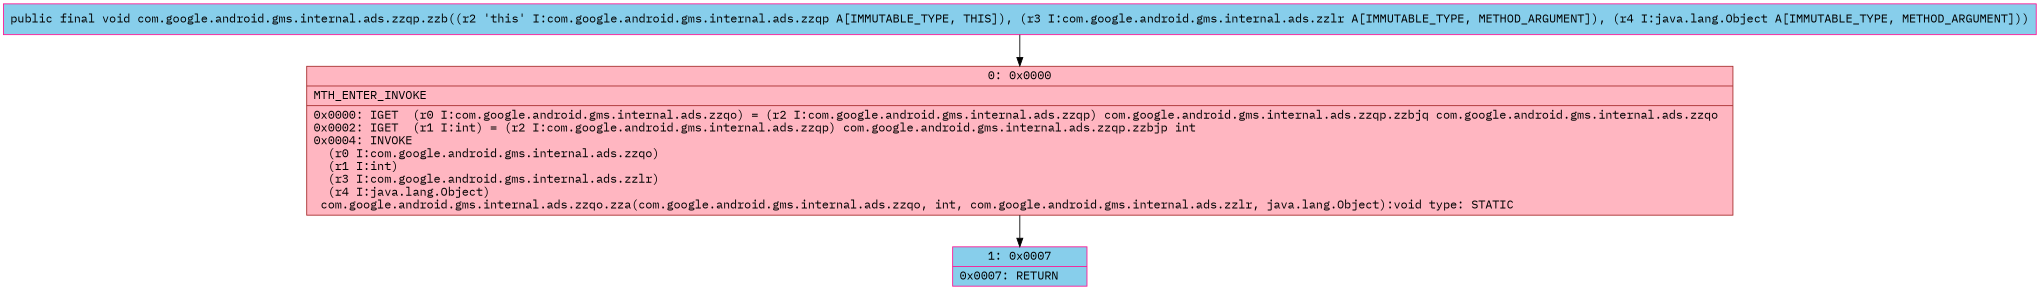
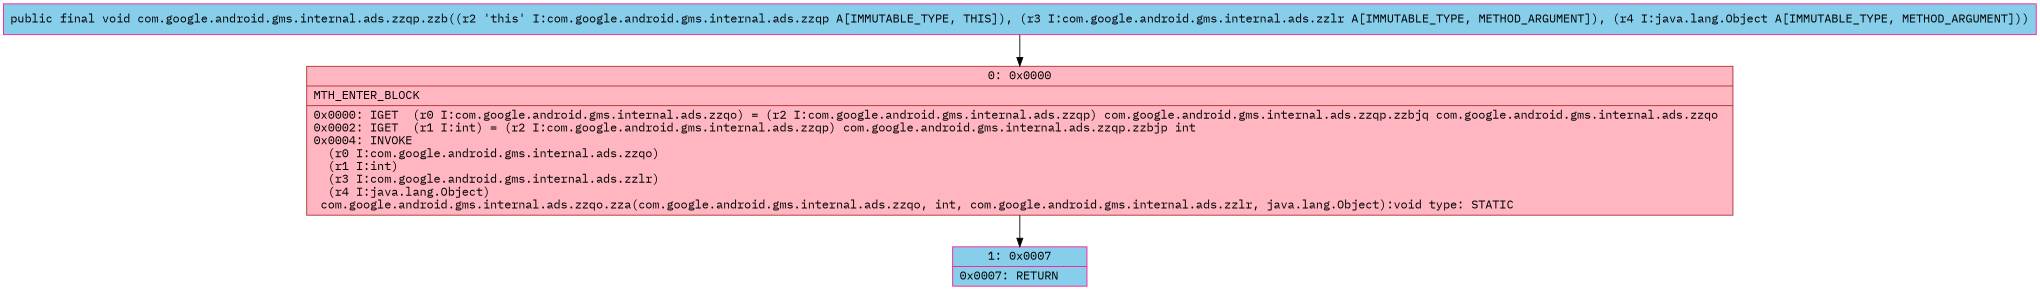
(370, 95) -> (367, 95)
